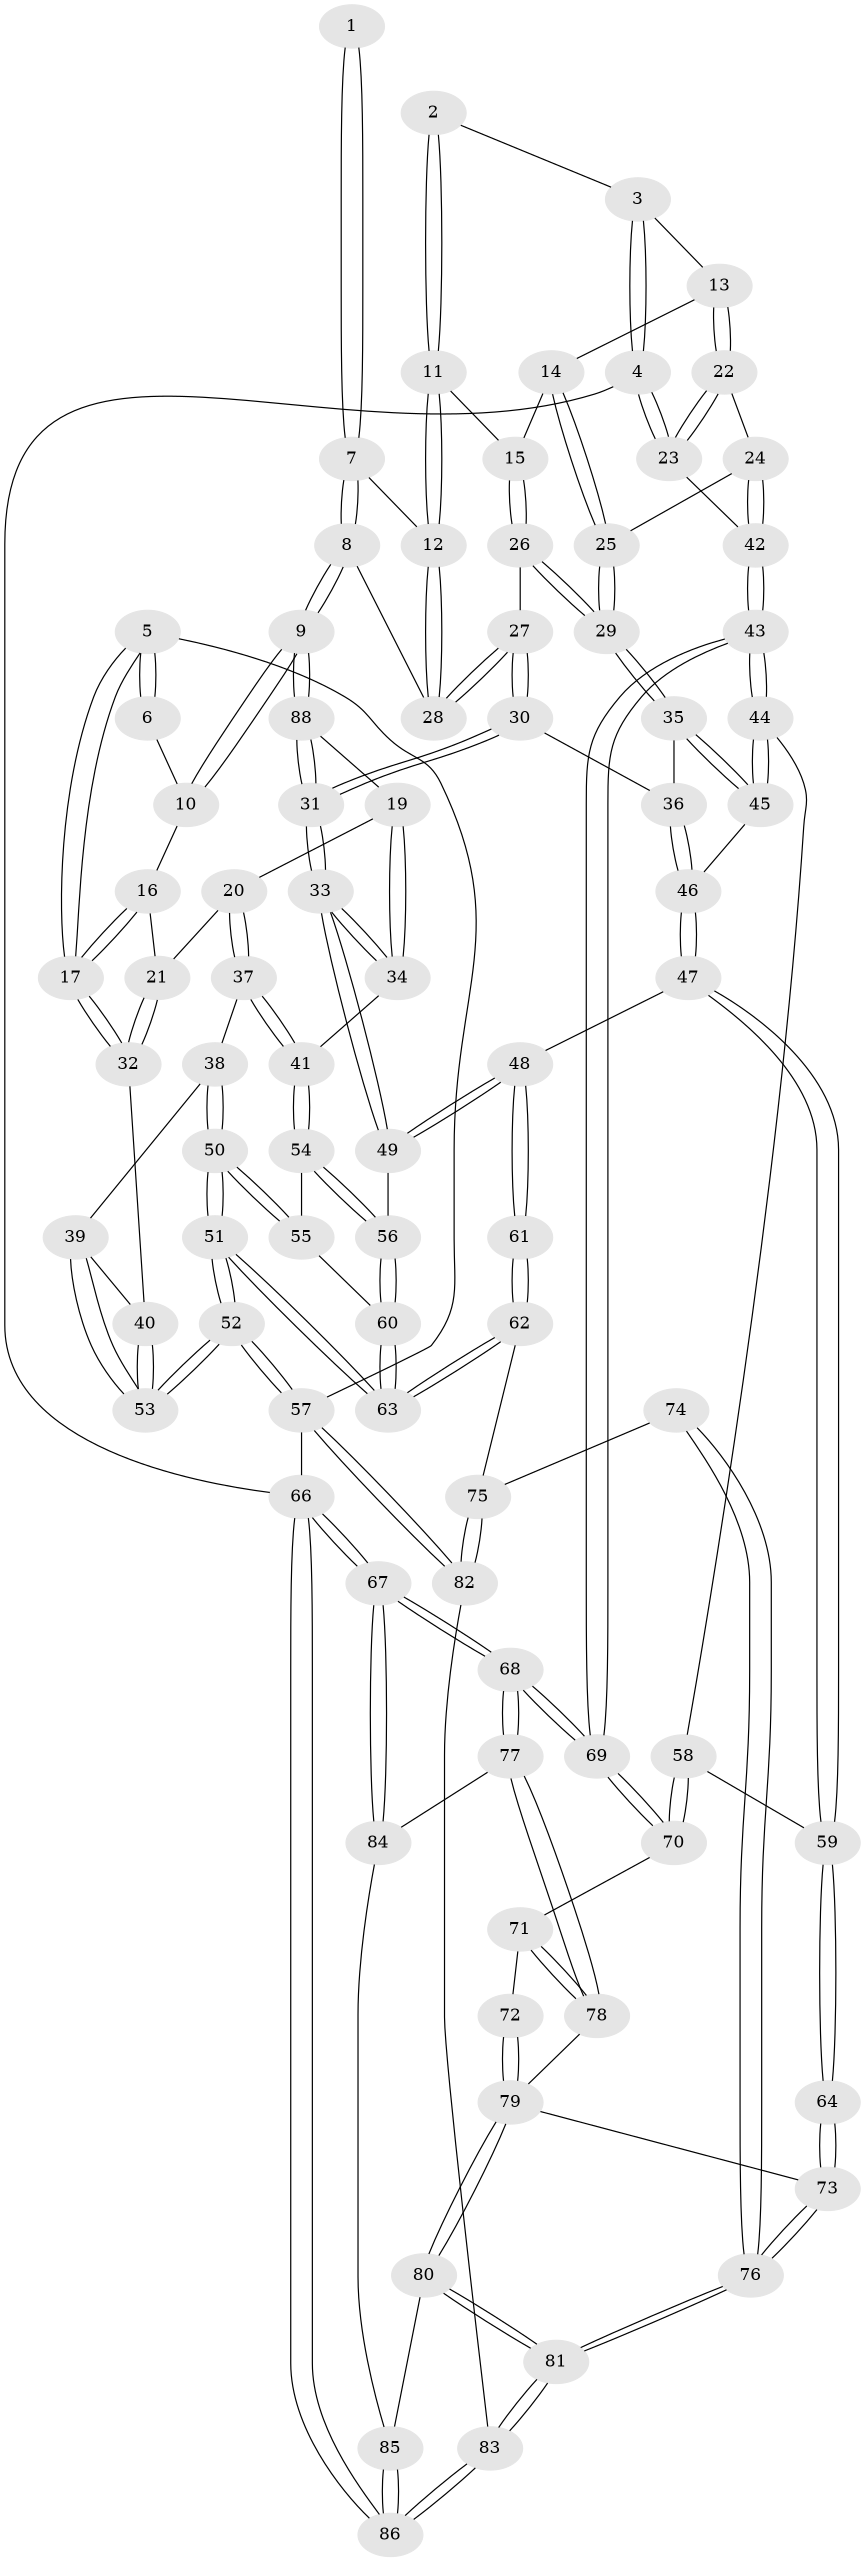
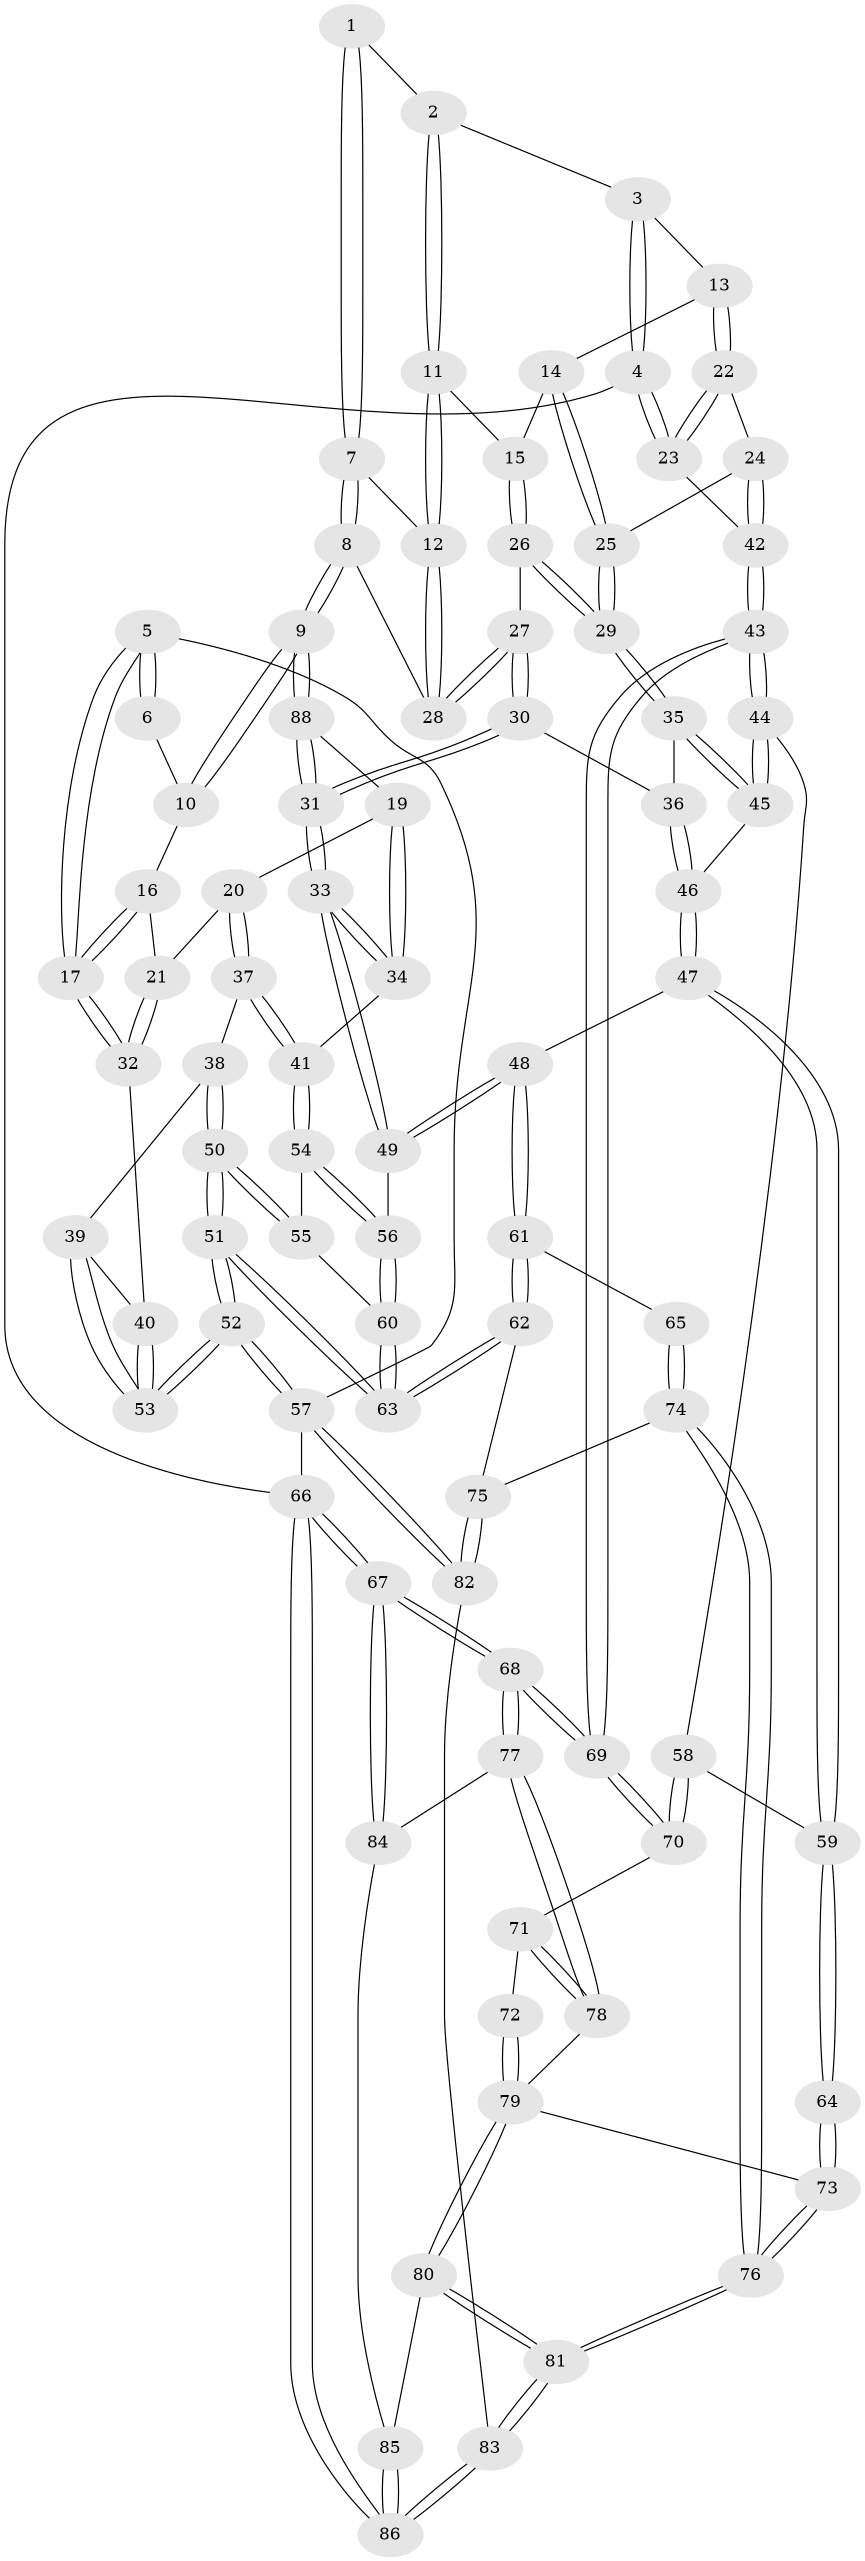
none -> (393, 70)
none -> (676, 1324)
